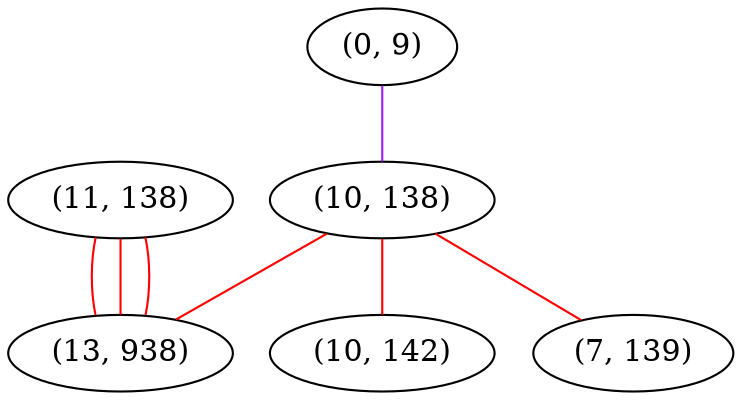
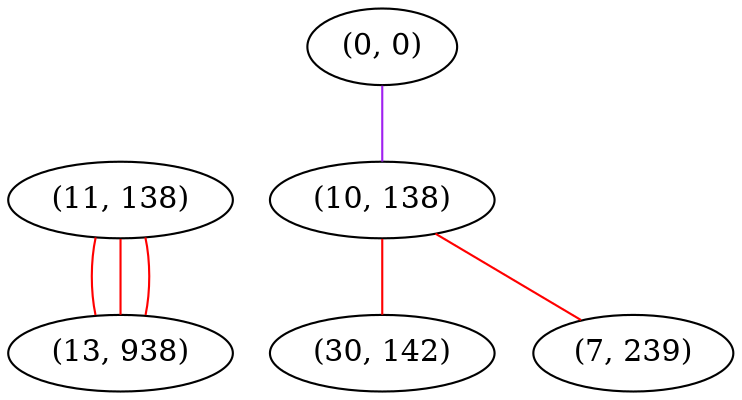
(382, 47) -> (382, 47)
(251, 277) -> none
(382, 353) -> (382, 353)
(633, 353) -> (633, 353)
